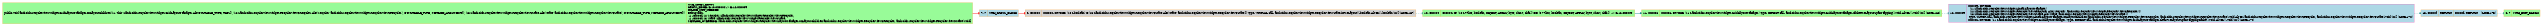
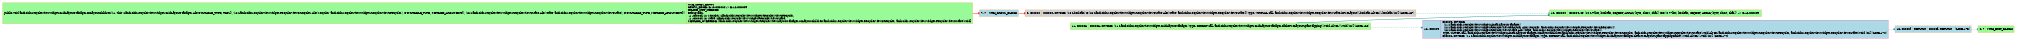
(1637, 13) -> (1422, 18)
(1945, 13) -> (1396, 27)
